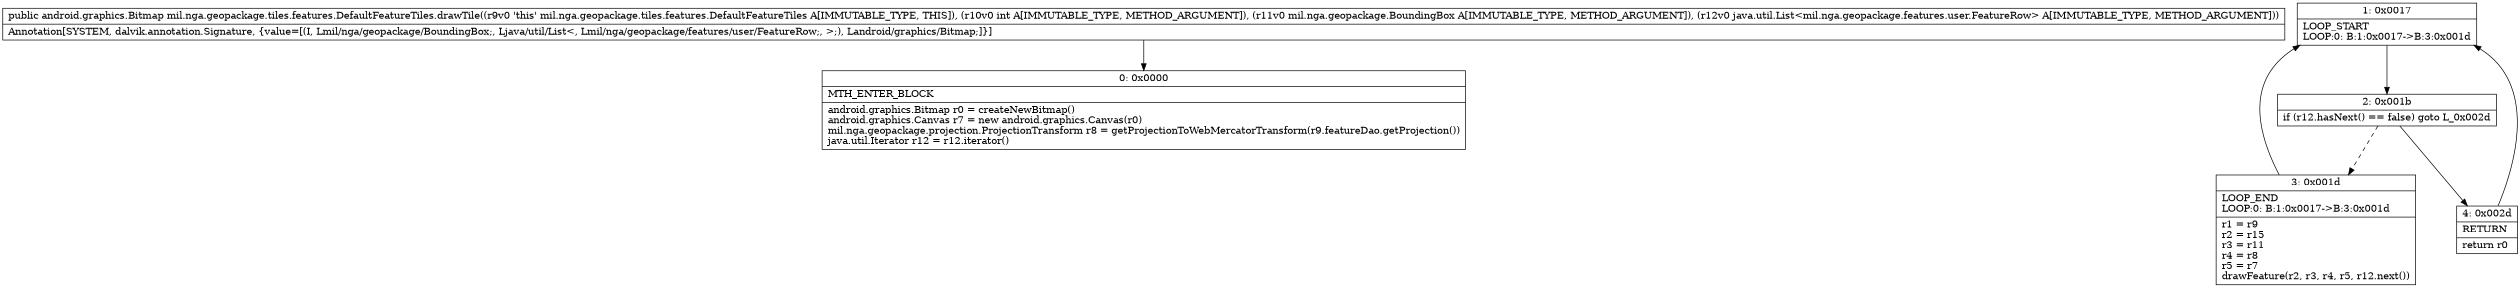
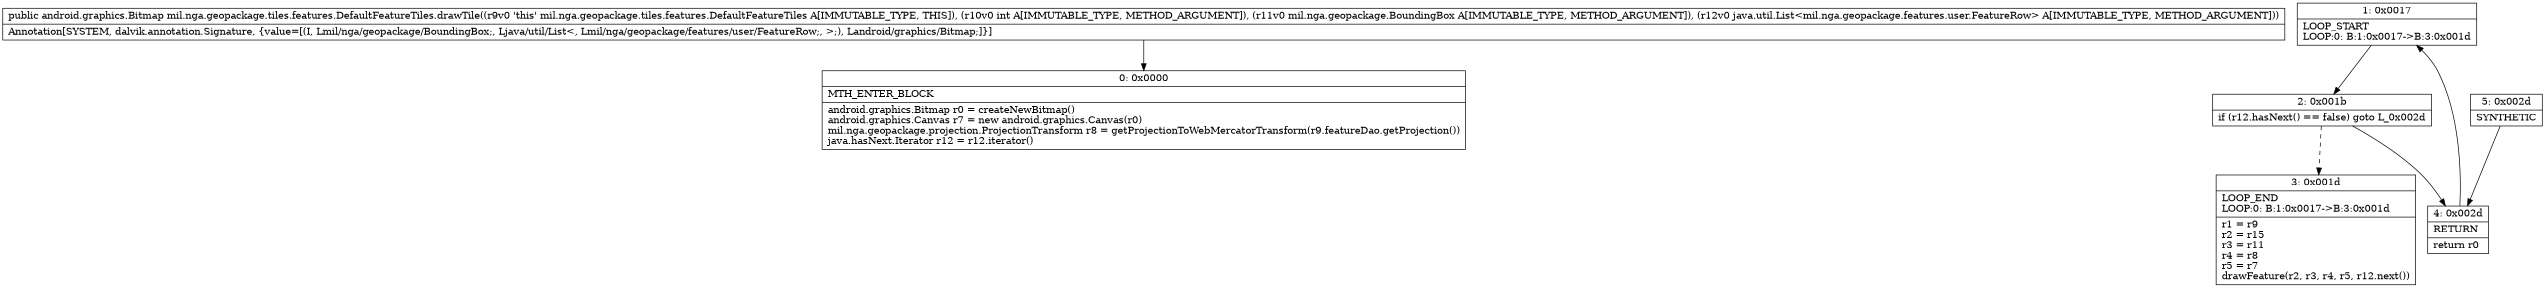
(2260, 107) -> none
none -> (2506, 110)
(918, 141) -> (930, 141)
